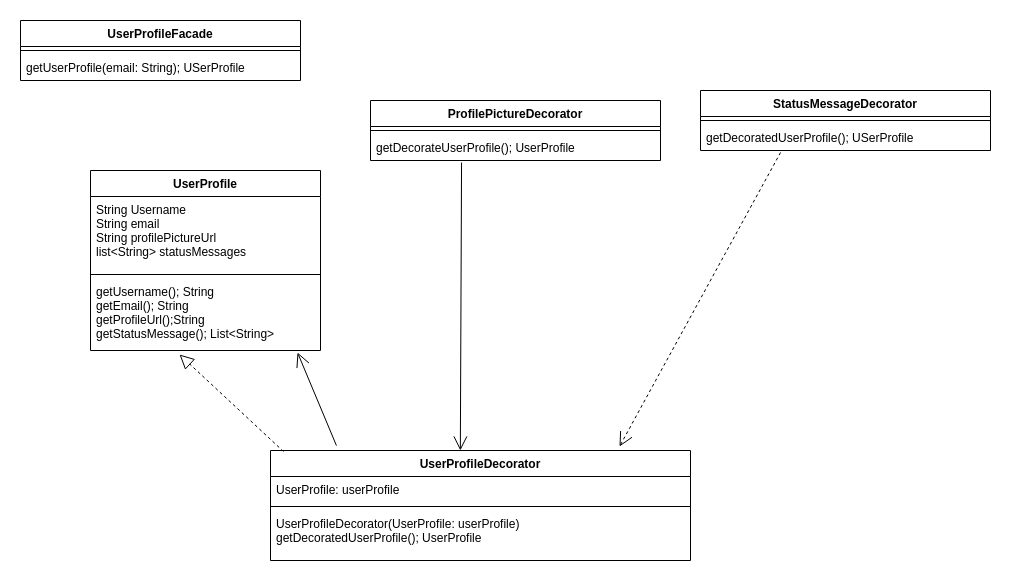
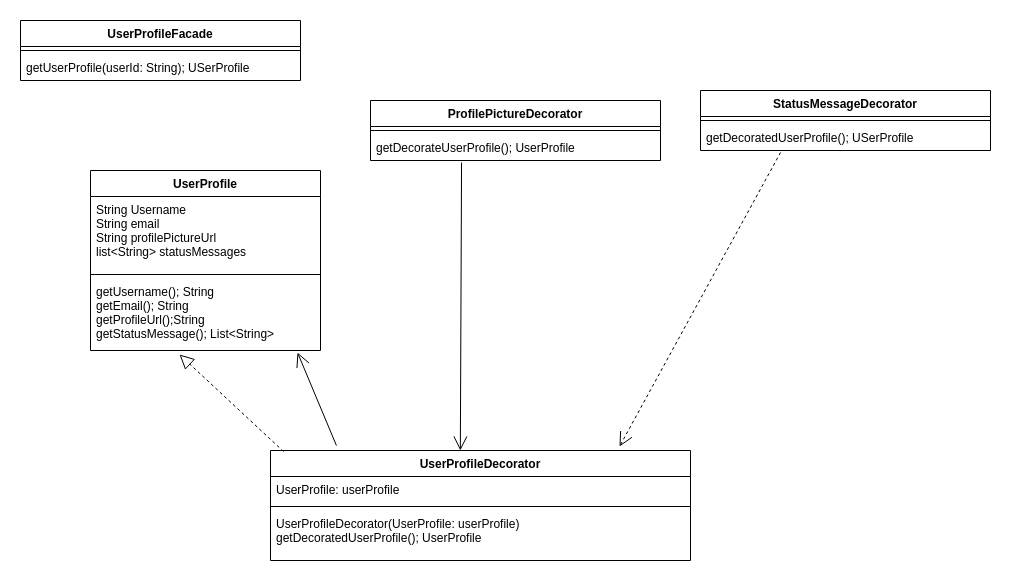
(150, 68) -> (156, 68)
